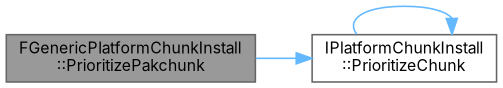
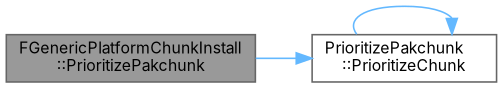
(404, 58) -> (404, 58)
